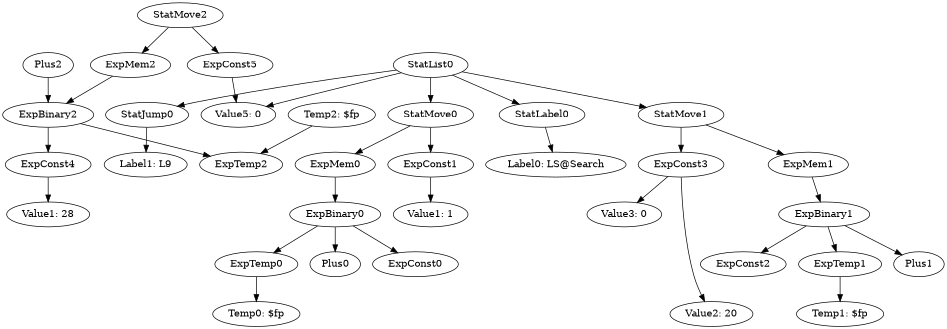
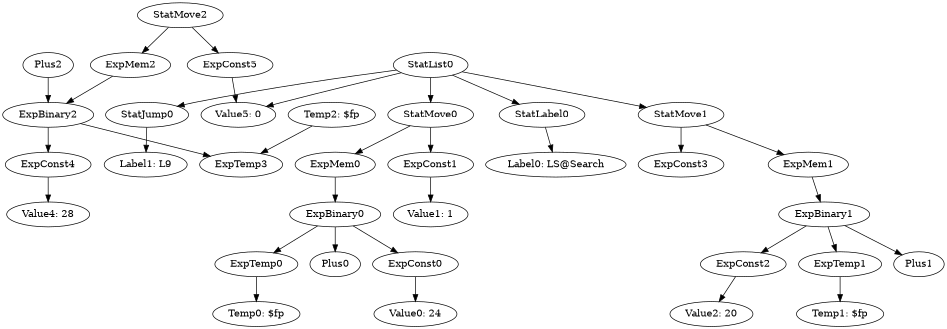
(241, 165) -> (241, 165)
(48, 214) -> (48, 214)
(624, 214) -> none
(686, 237) -> (729, 286)
none -> (415, 314)
